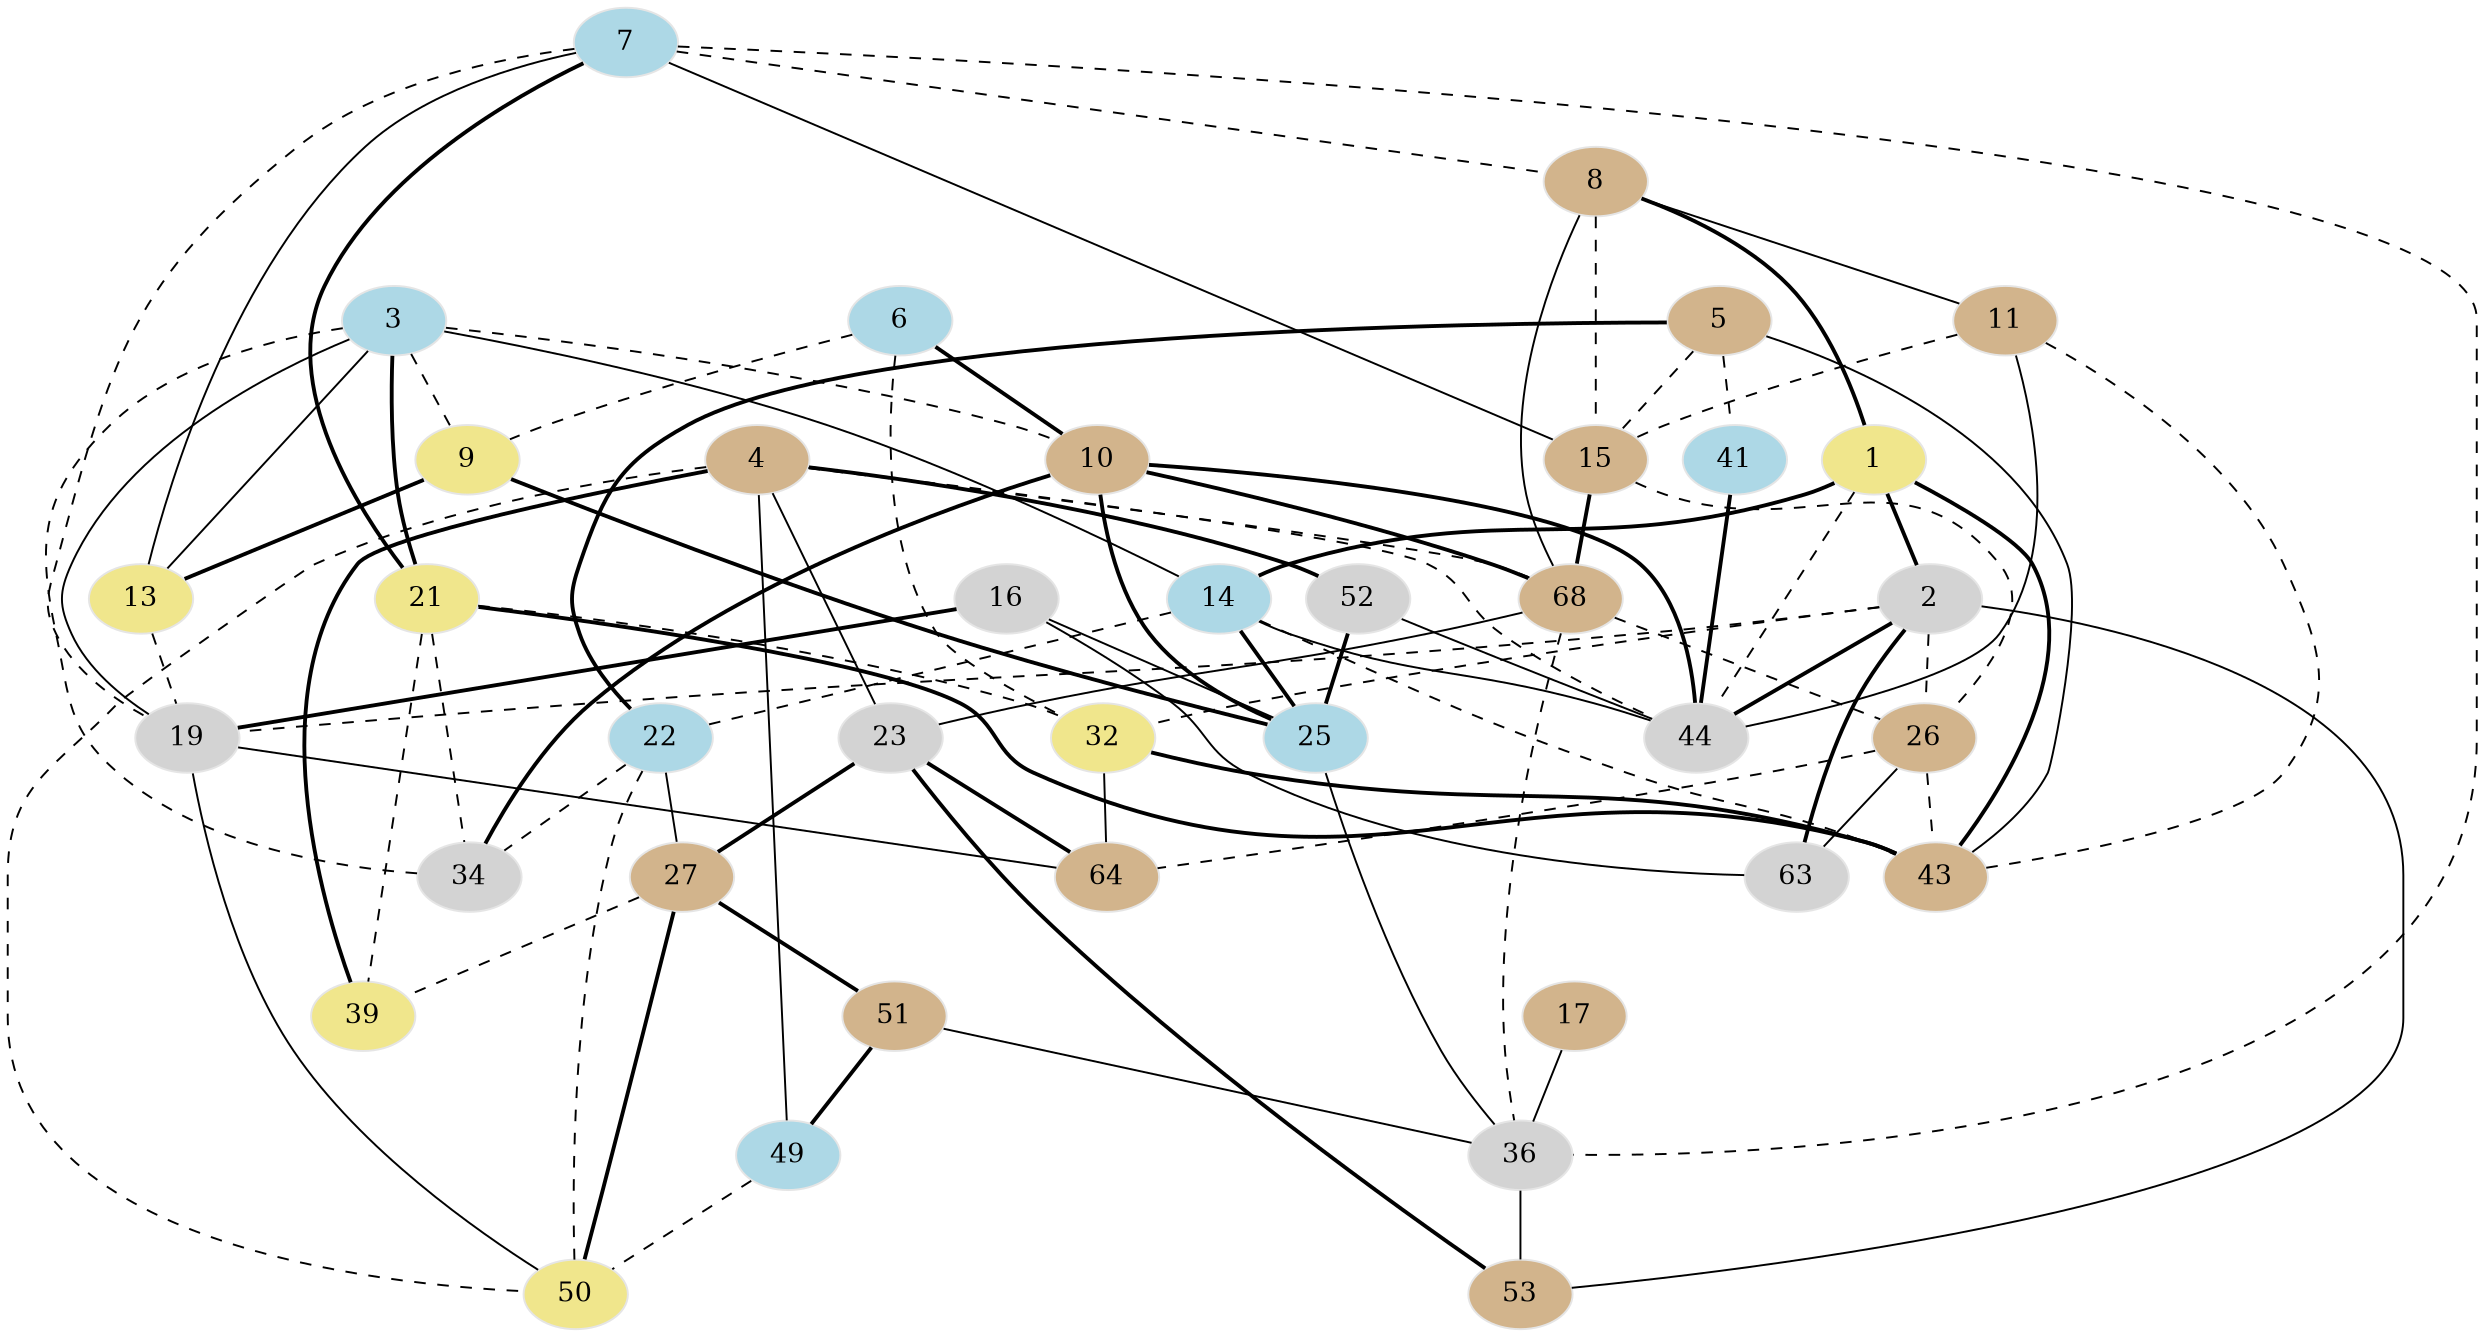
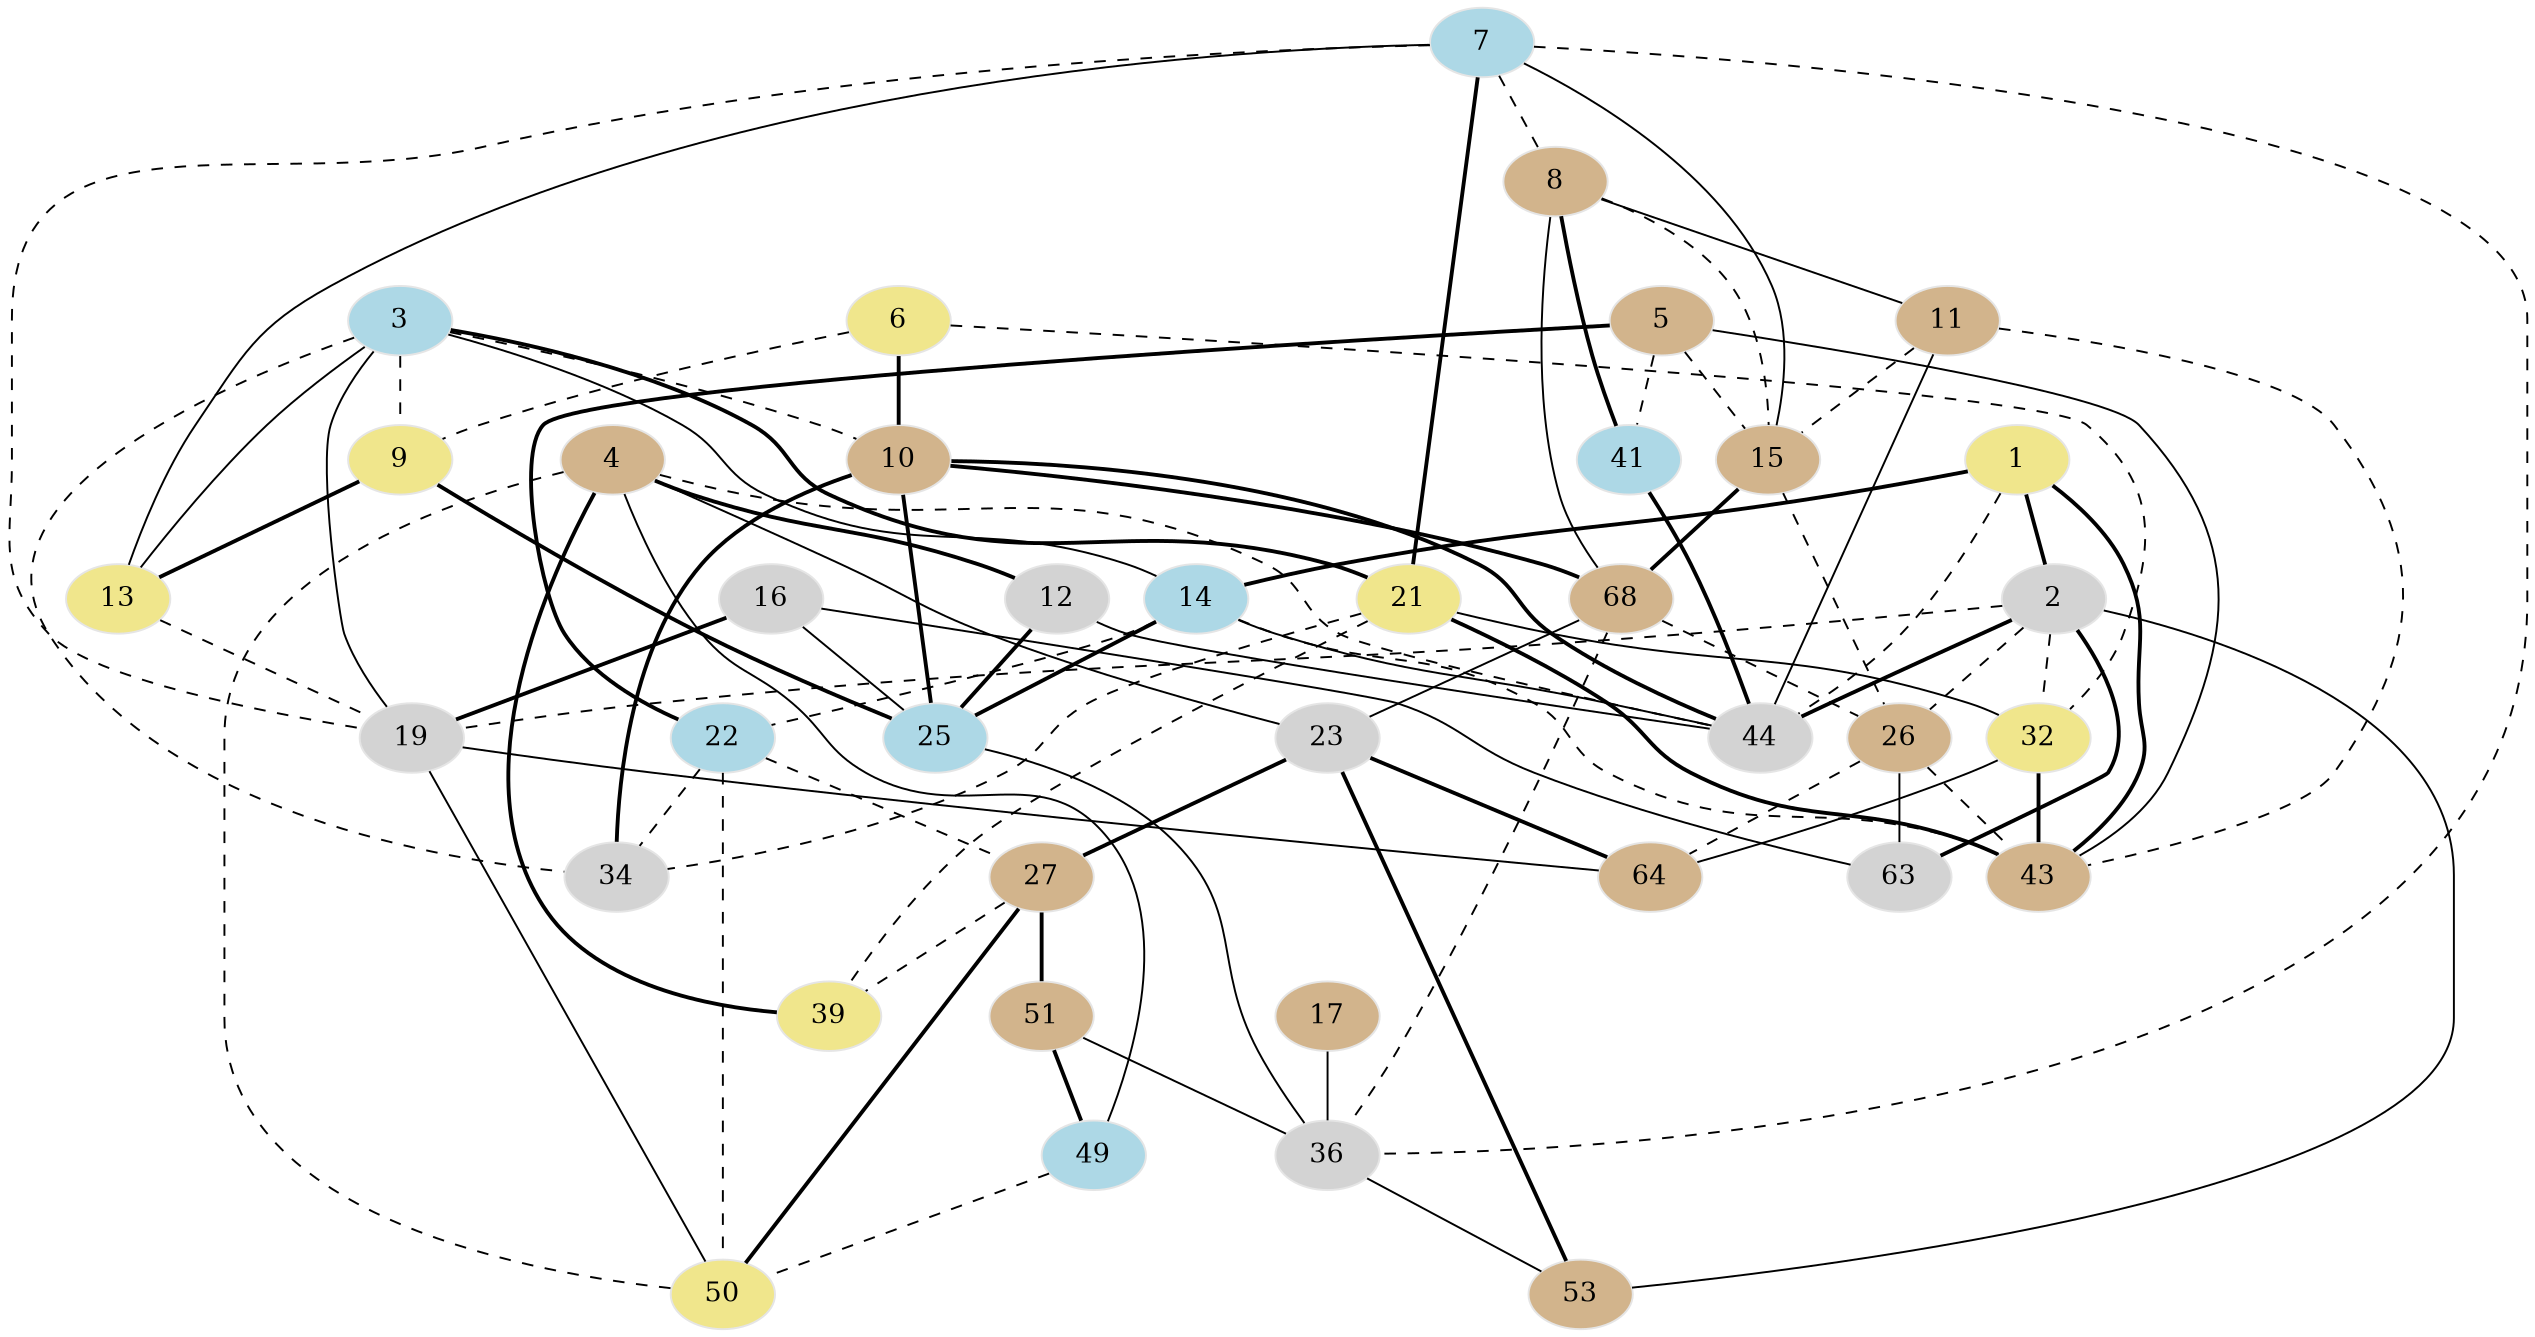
(1784, 281) -> (1581, 312)
(900, 321) -> (899, 321)
(1171, 515) -> none
(1358, 599) -> (1057, 599)
(772, 647) -> (1702, 655)
(670, 799) -> (923, 825)
